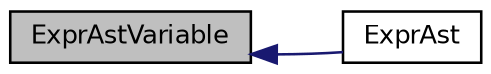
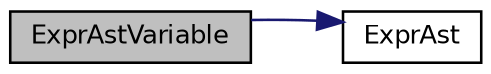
(310, 54) -> (284, 20)
